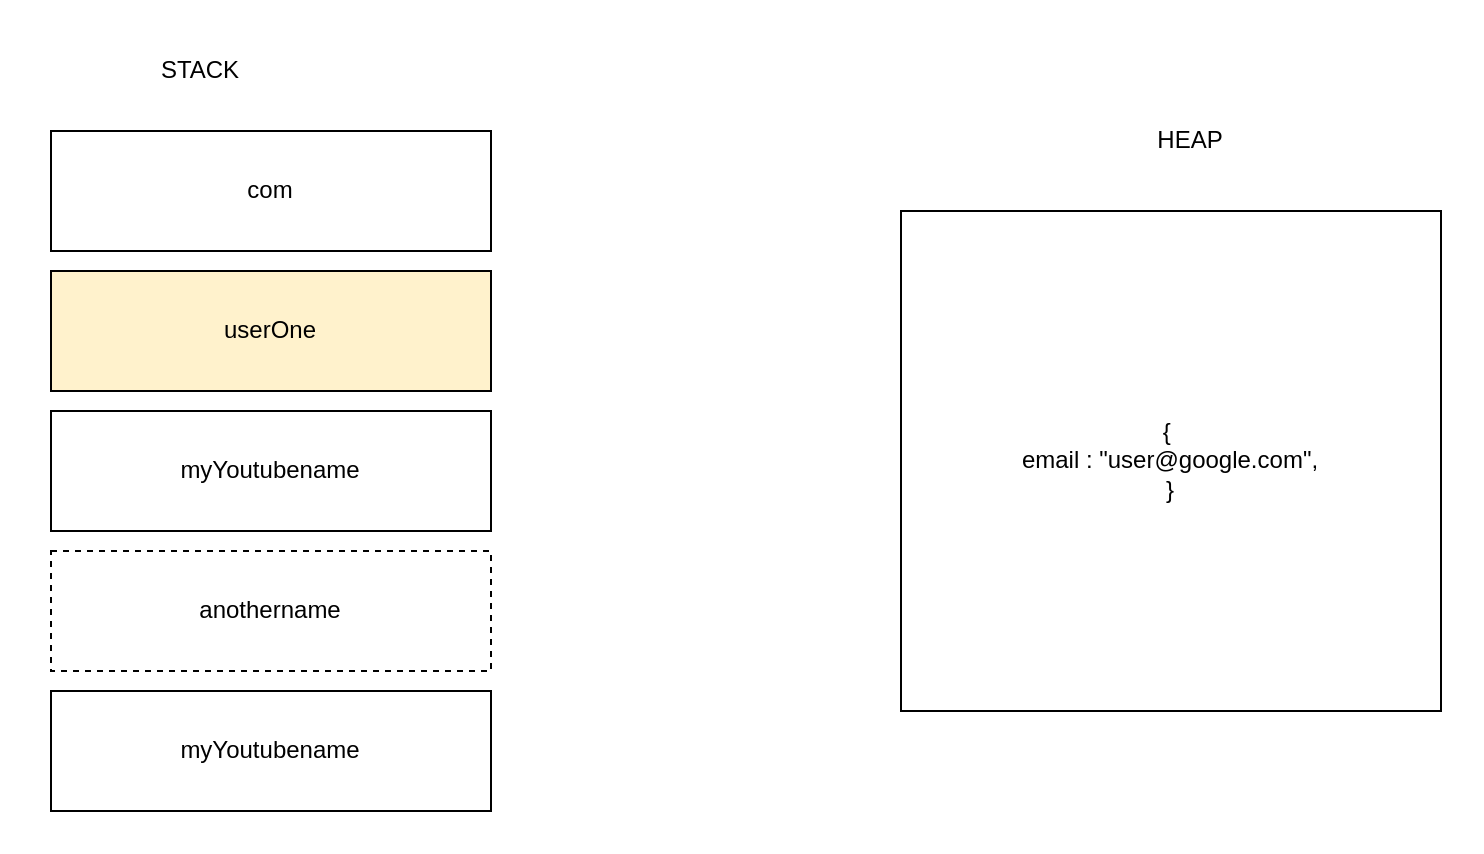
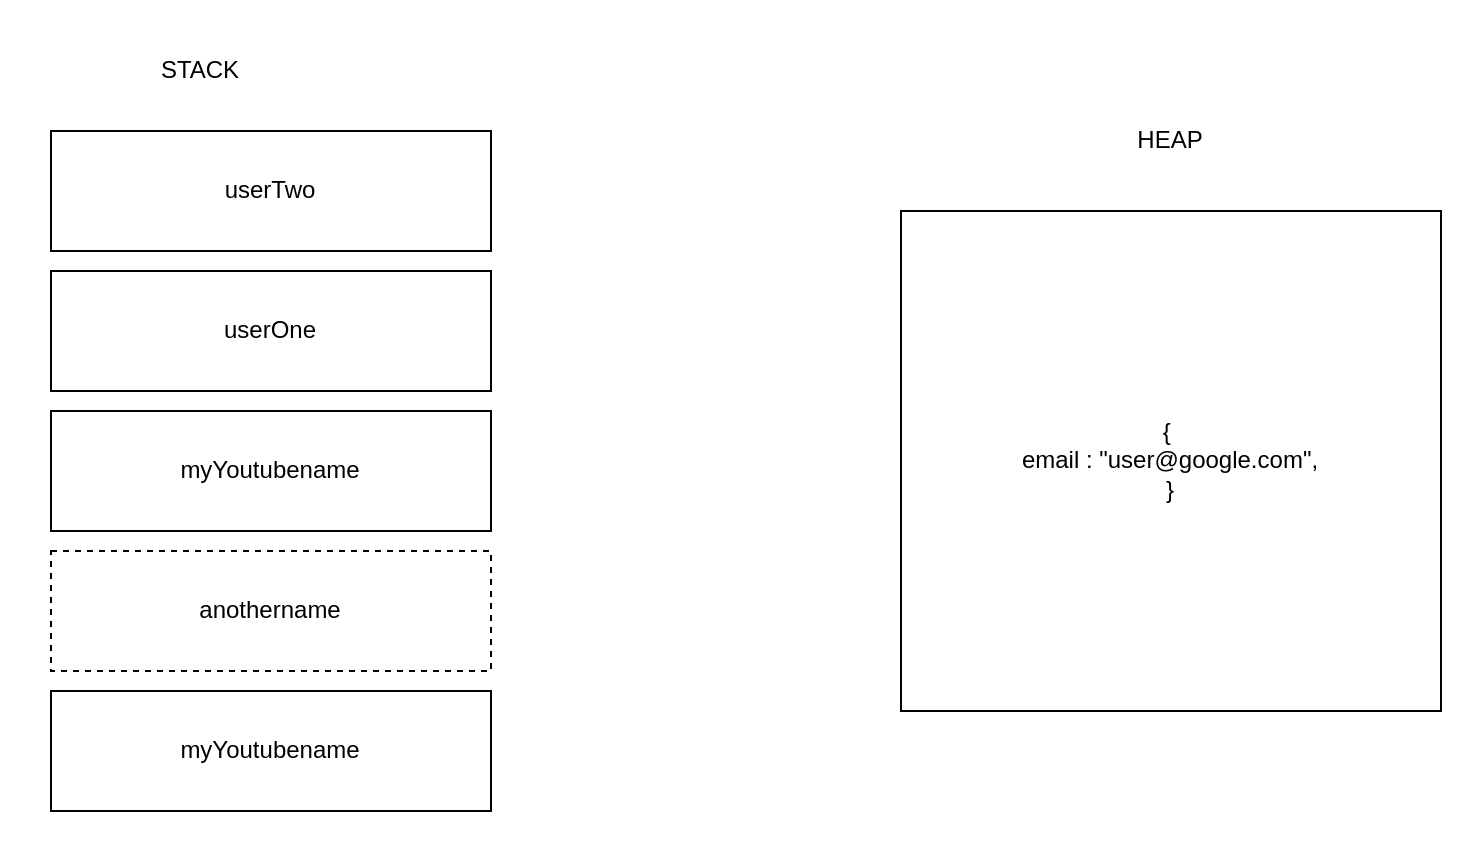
(1191, 141) -> (1171, 141)
(271, 191) -> (271, 191)
(271, 331) -> (271, 331)
